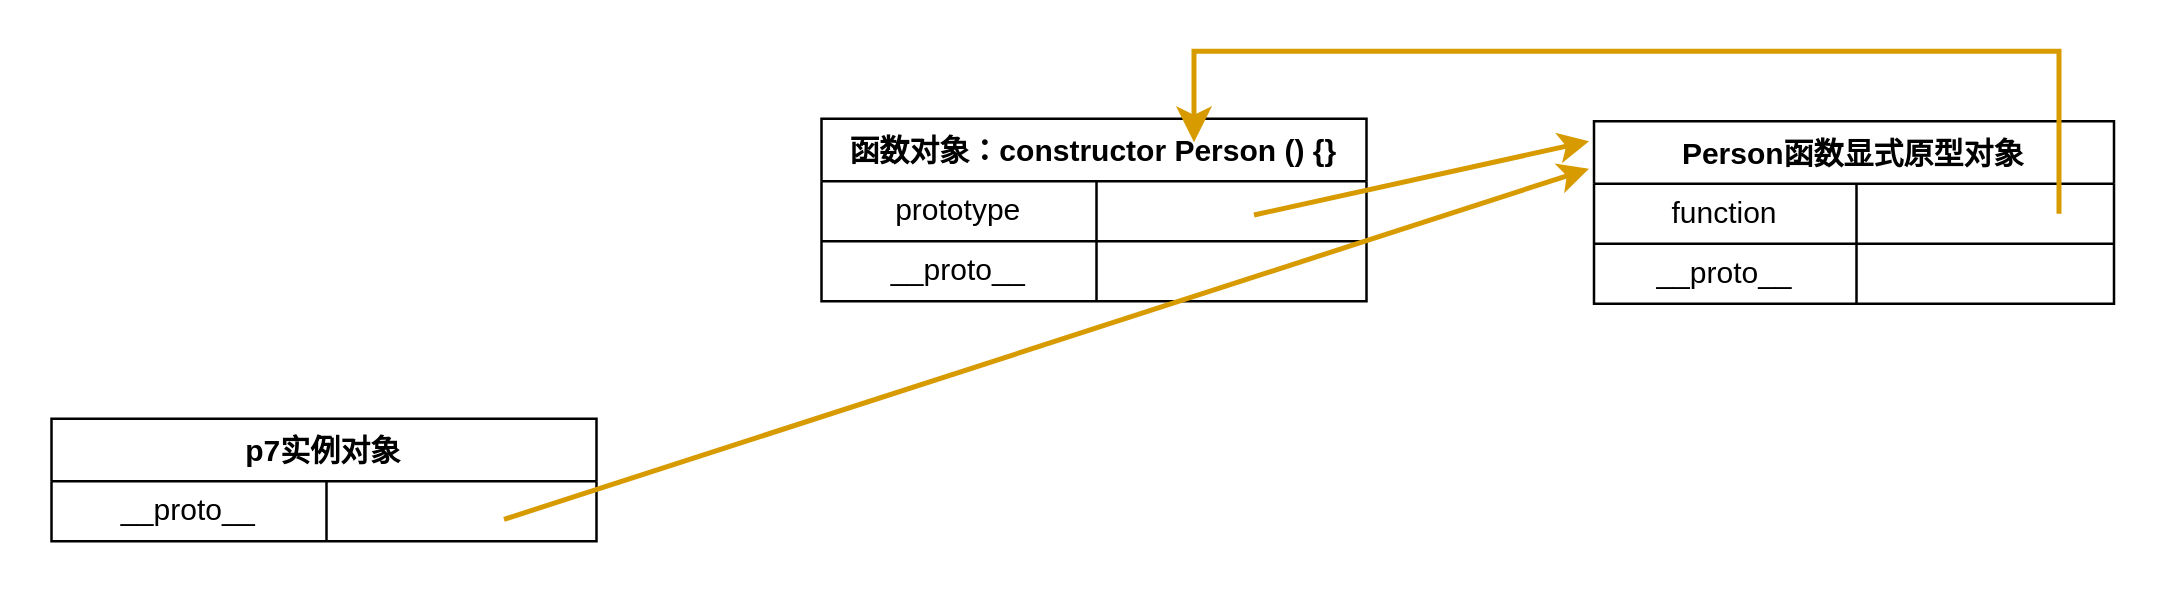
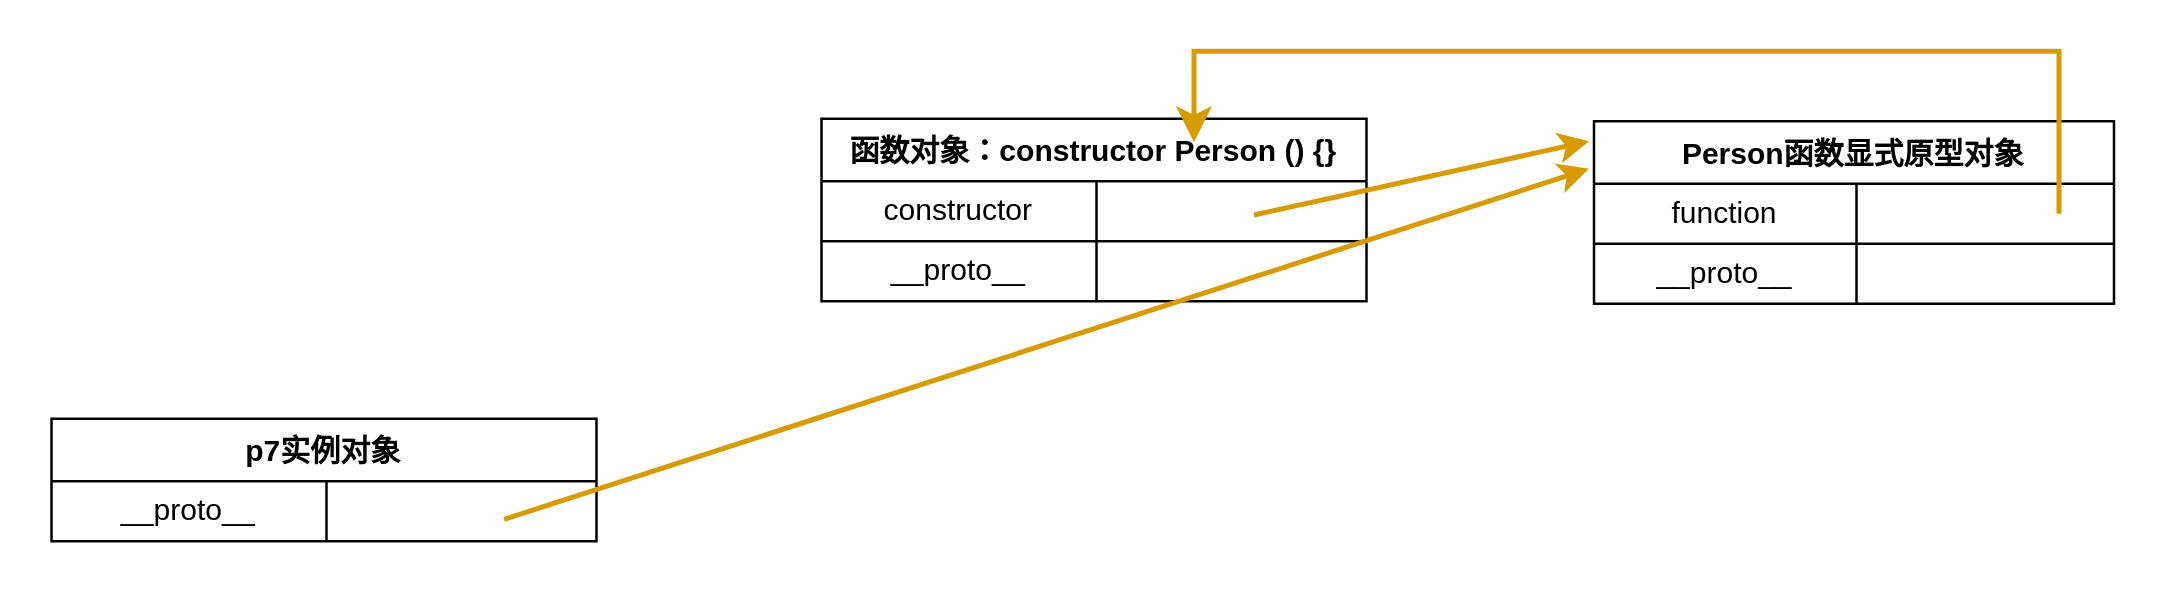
(959, 211) -> (959, 211)
